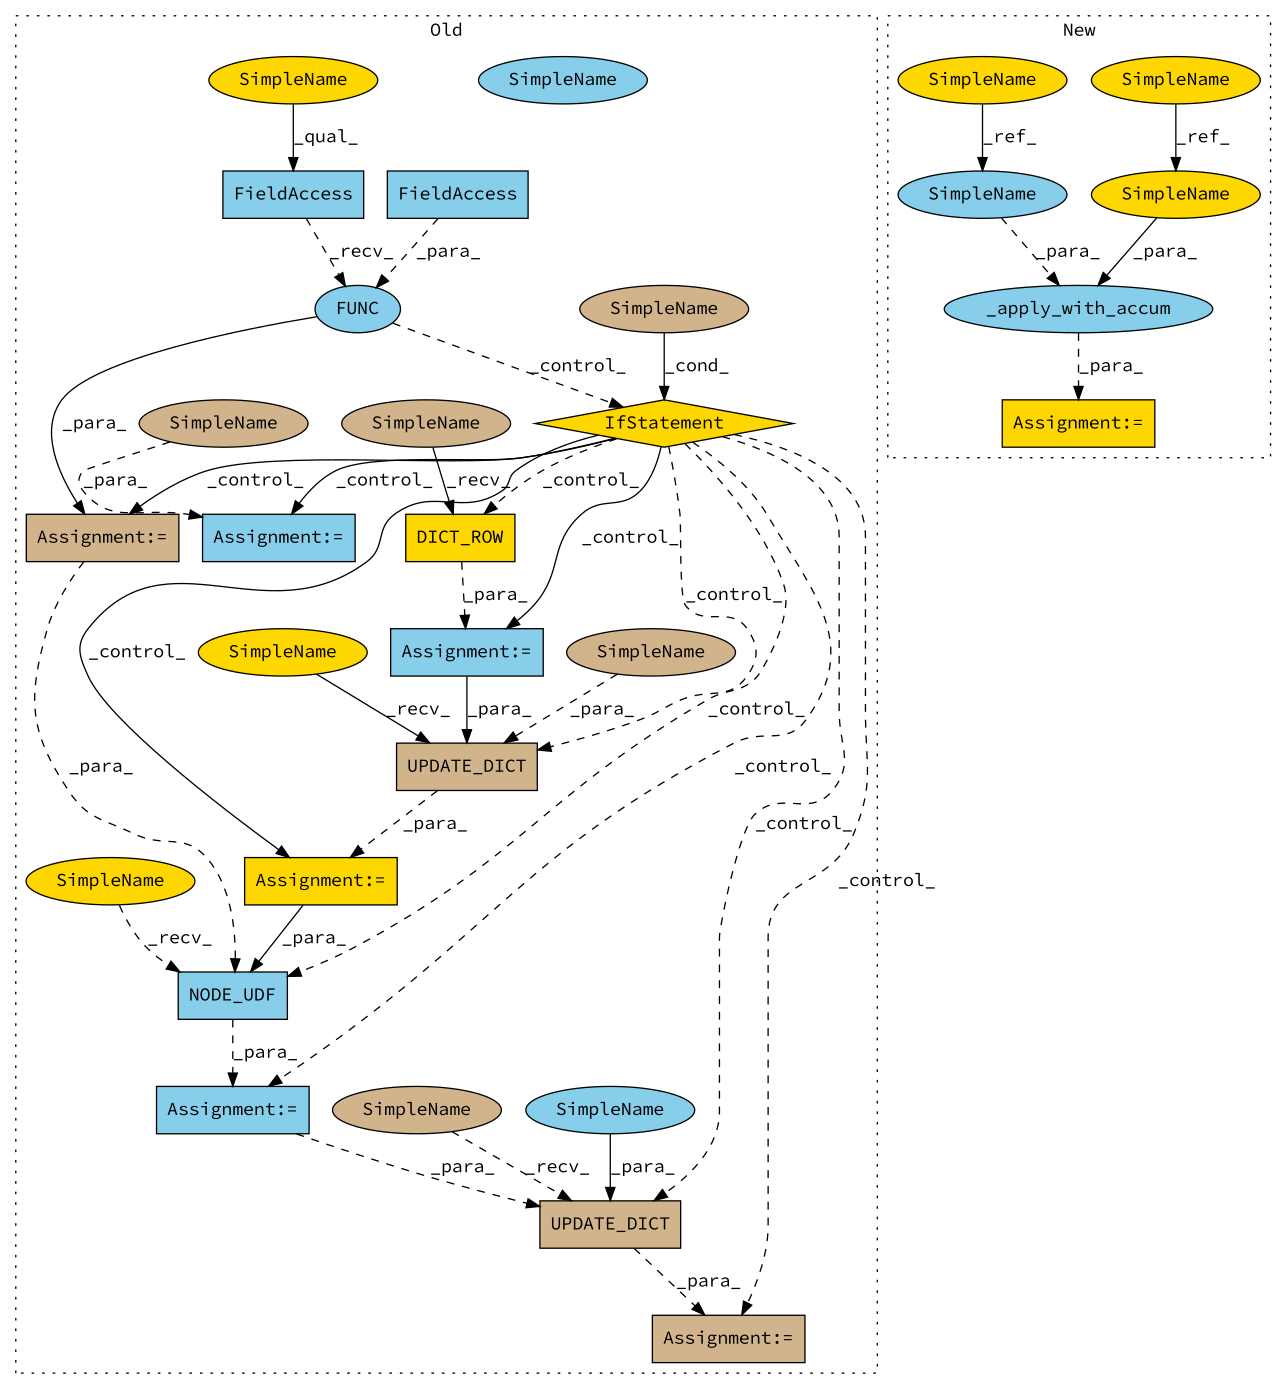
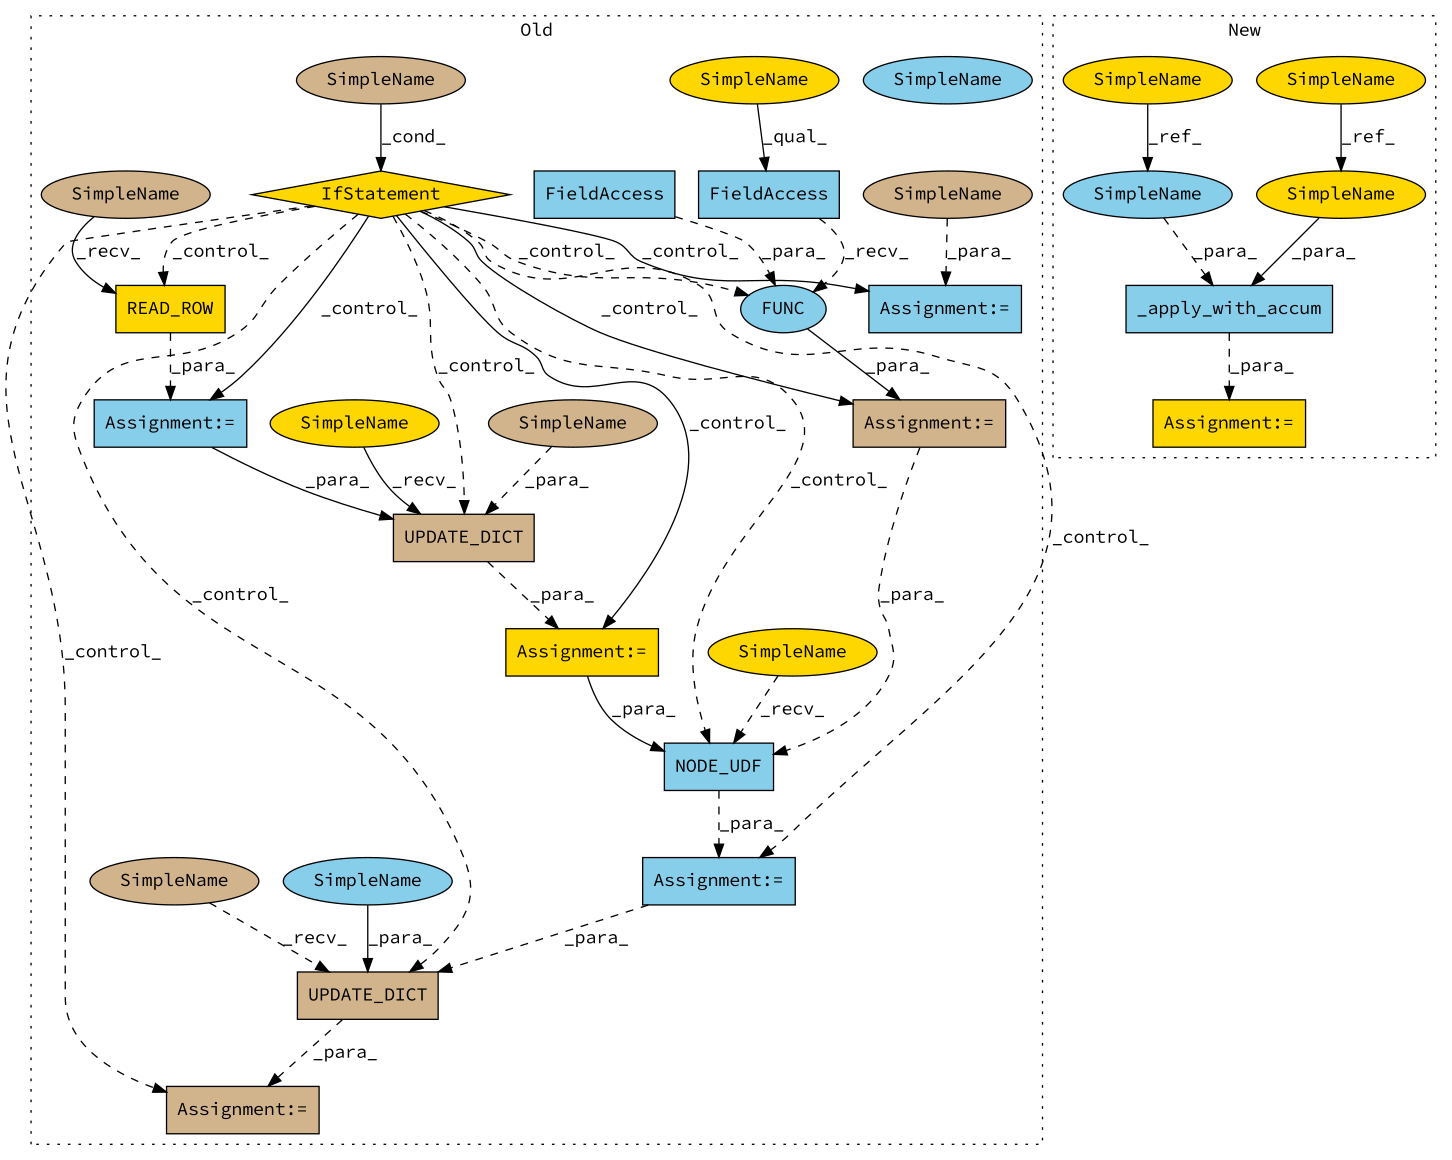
(1079, 309) -> (1229, 309)
(502, 363) -> (547, 271)
(460, 538) -> (170, 309)
